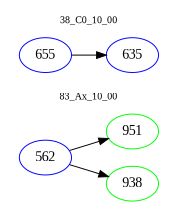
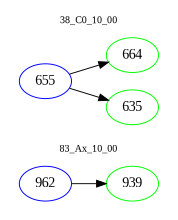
(132, 55) -> (132, 107)
none -> (132, 55)
(132, 131) -> none
(45, 158) -> (45, 184)
(132, 184) -> (132, 184)
